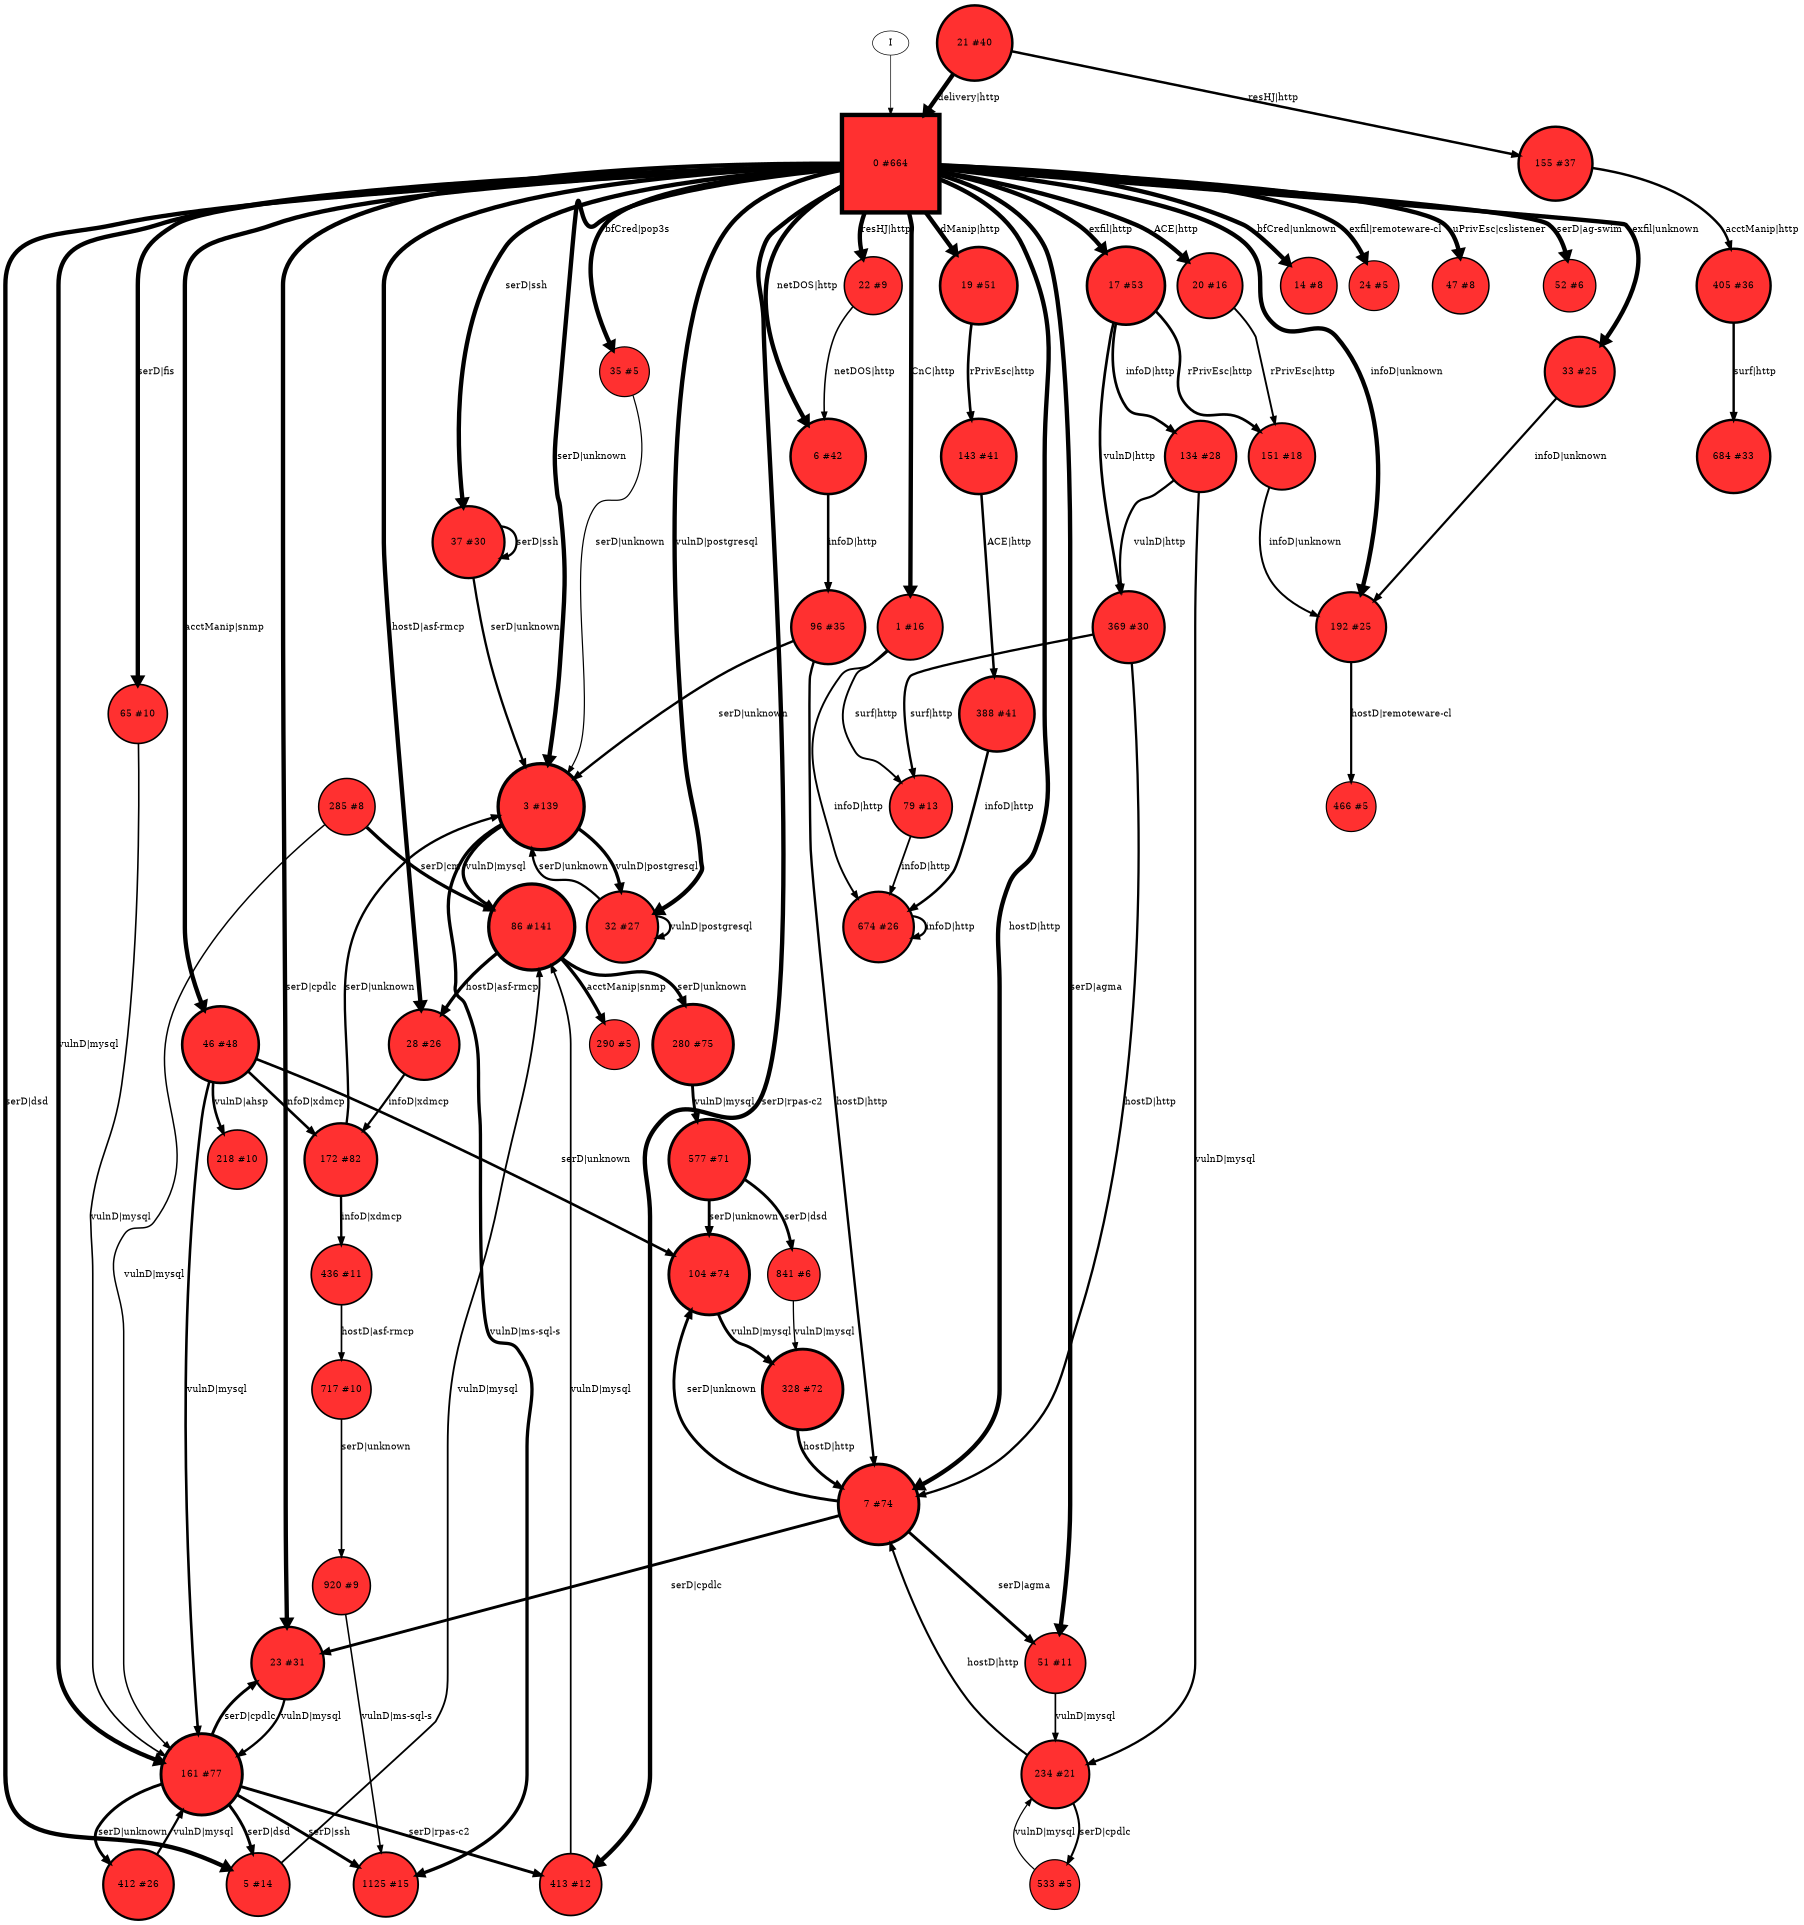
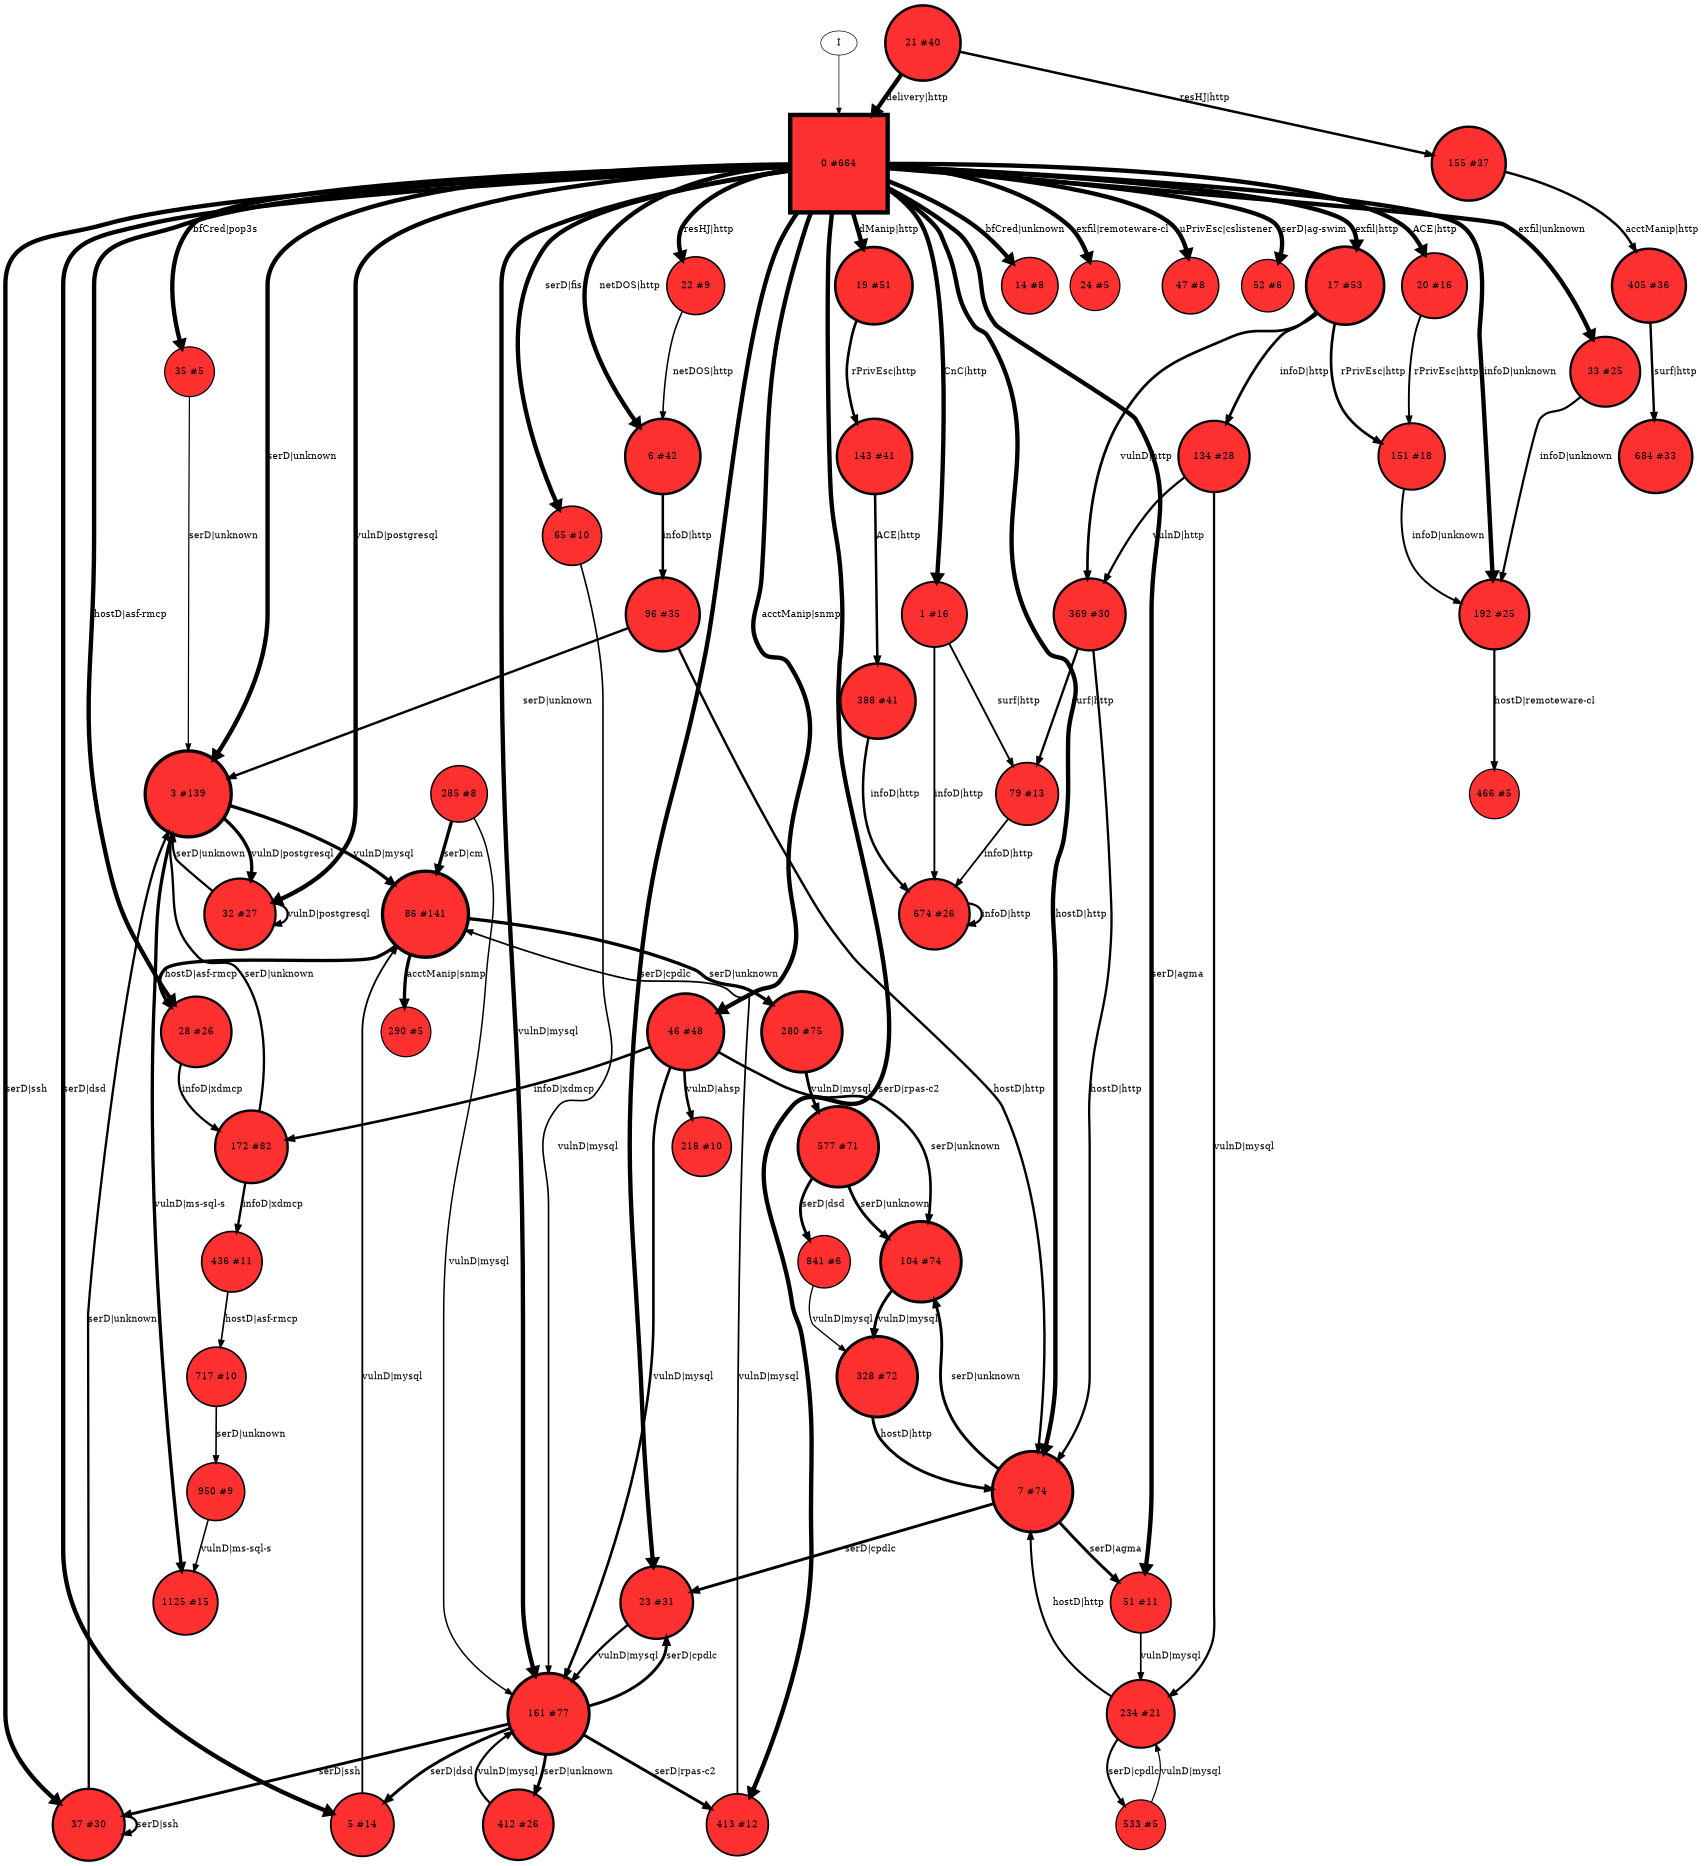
(341, 1586) -> (216, 1492)
(295, 1828) -> (320, 1769)
